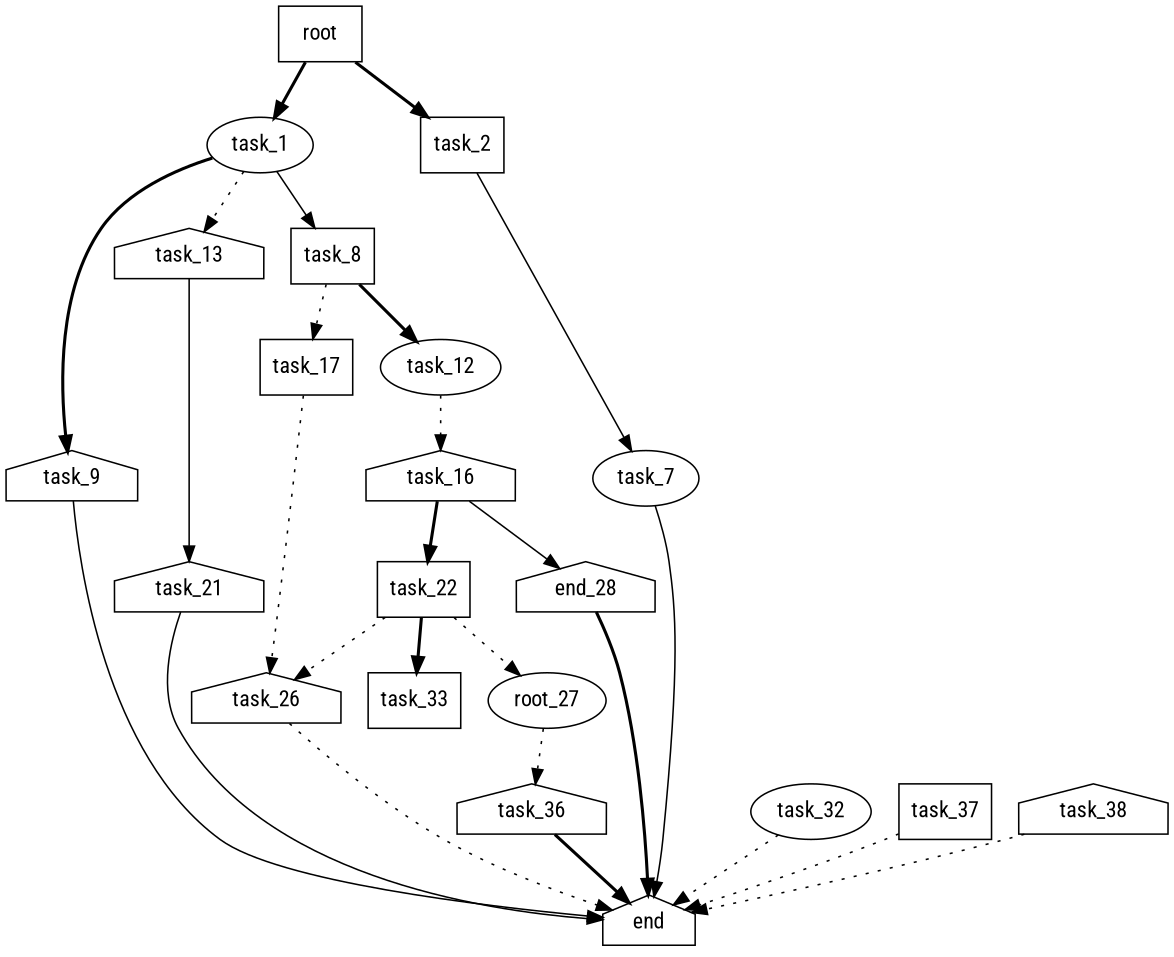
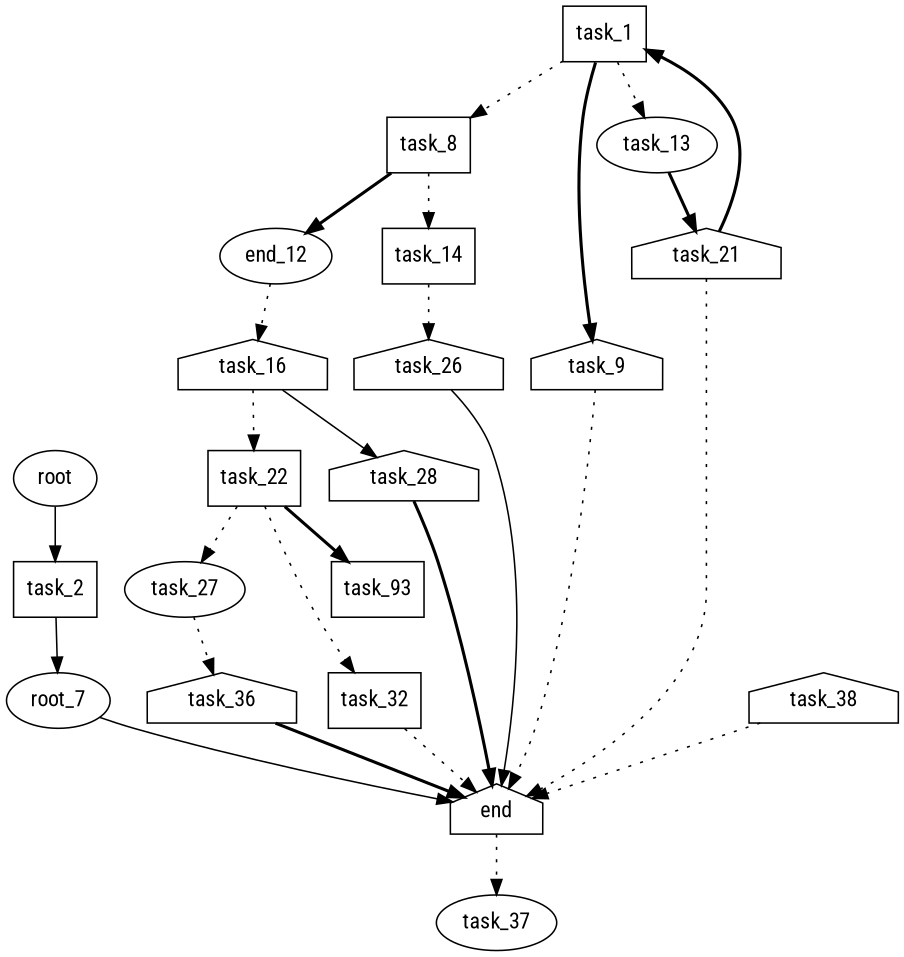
(320, 34) -> (55, 478)
(294, 83) -> (736, 129)
(385, 85) -> (55, 526)
(260, 145) -> (605, 34)
(292, 193) -> (524, 85)
(189, 256) -> (657, 145)
(306, 367) -> (429, 256)
(441, 367) -> (276, 256)
(189, 412) -> (679, 195)
(646, 478) -> (58, 701)
(434, 524) -> (253, 412)
(586, 589) -> (404, 478)
(347, 644) -> (301, 586)
(414, 701) -> (378, 589)
(547, 701) -> (185, 589)
(811, 812) -> (375, 701)
(945, 812) -> (497, 923)
(433, 833) -> (515, 573)
(219, 839) -> (569, 585)
(305, 845) -> (706, 570)
(800, 871) -> (497, 857)
